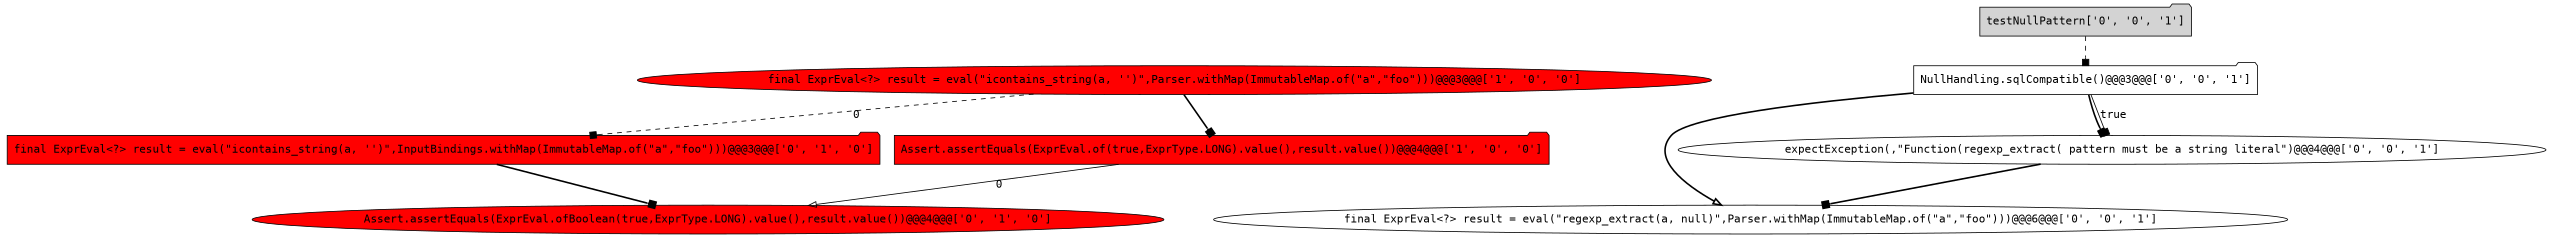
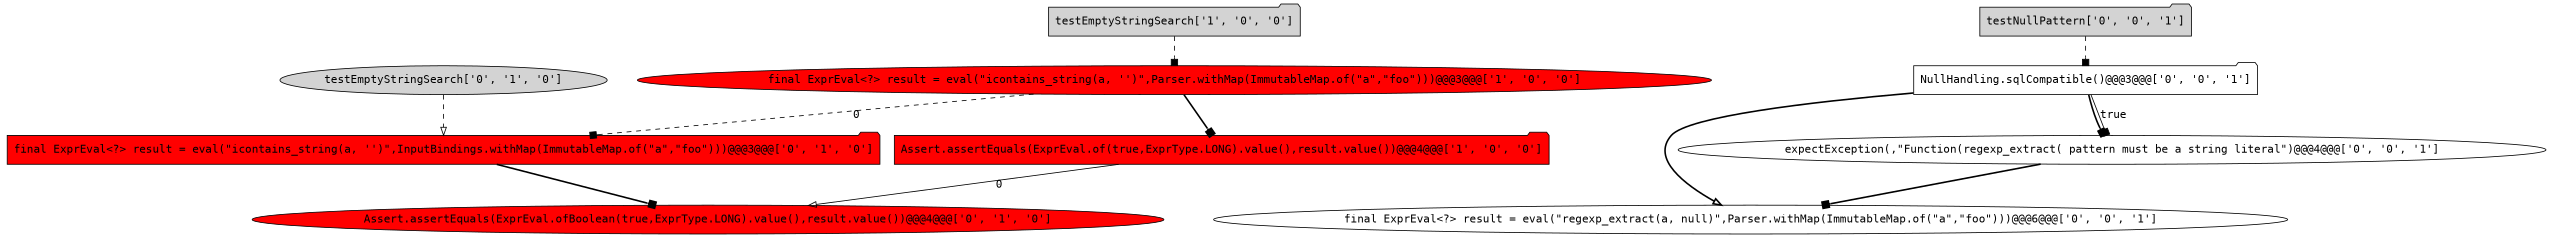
none -> (1174, 22)
none -> (444, 80)
